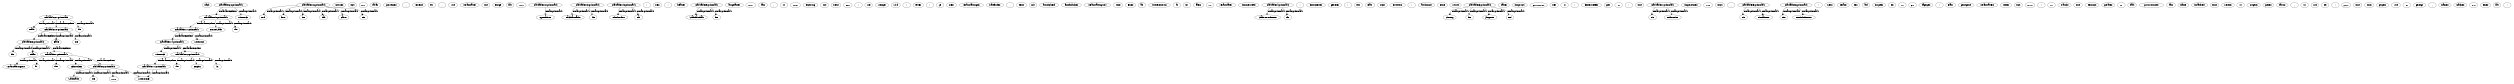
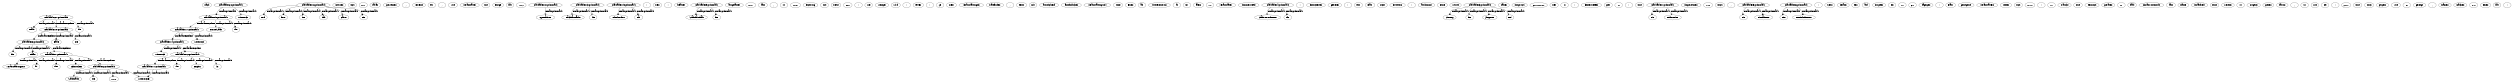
(2151, 5) -> (2151, 5)
(228, 11) -> (228, 11)
